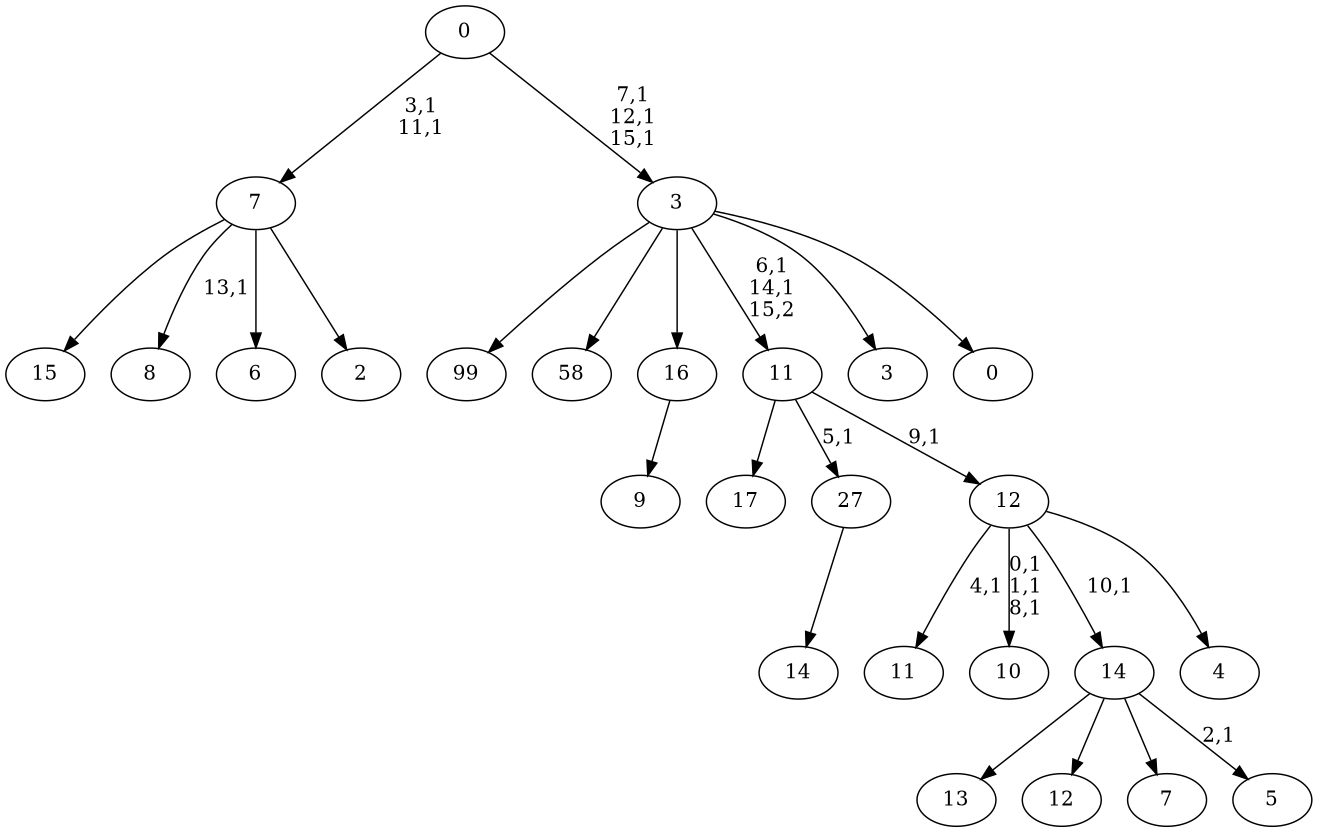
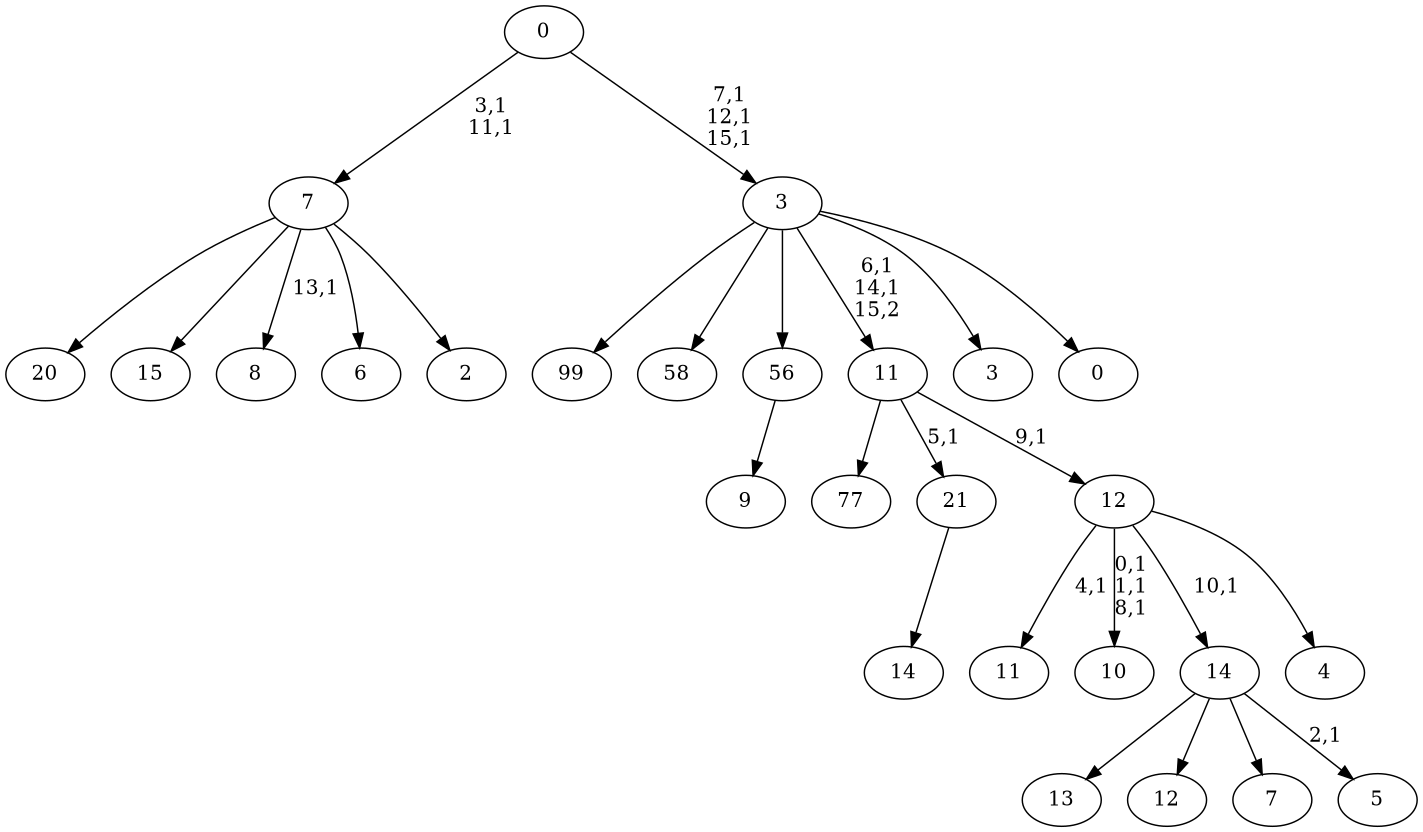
none -> (45, 374)
(677, 374) -> (782, 374)
(746, 502) -> (851, 502)
(851, 502) -> (956, 502)
